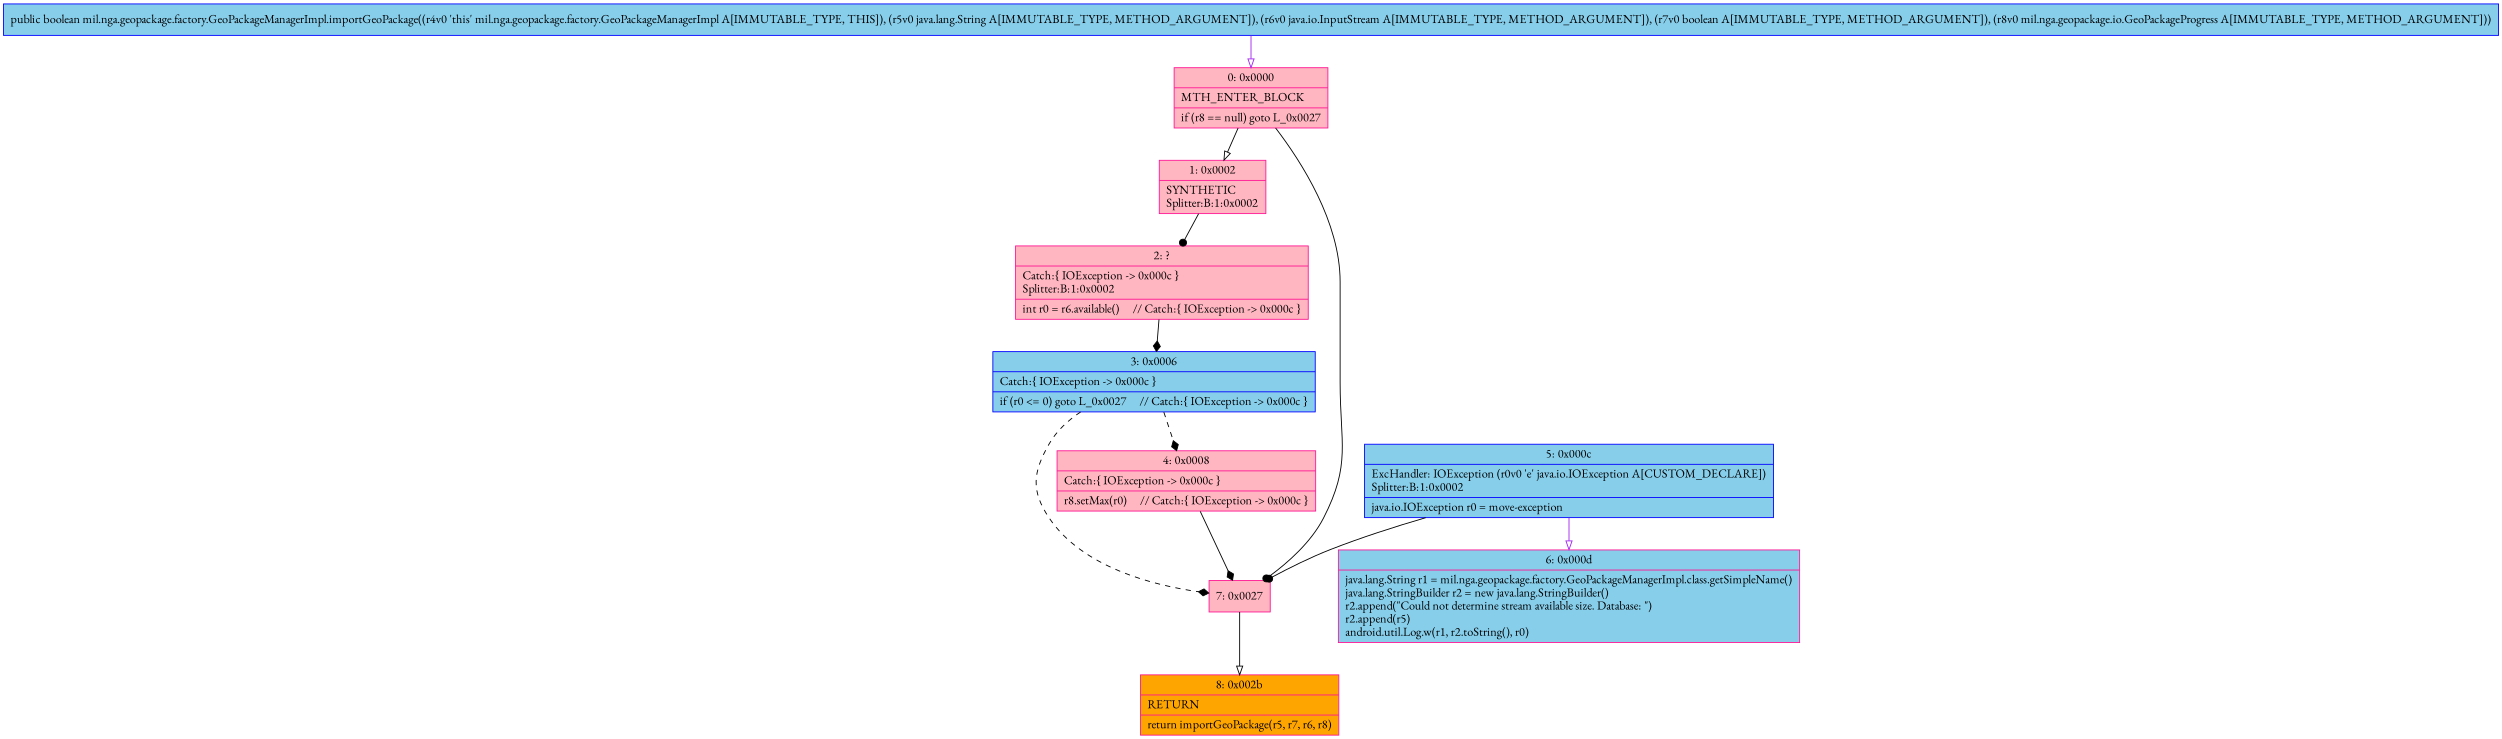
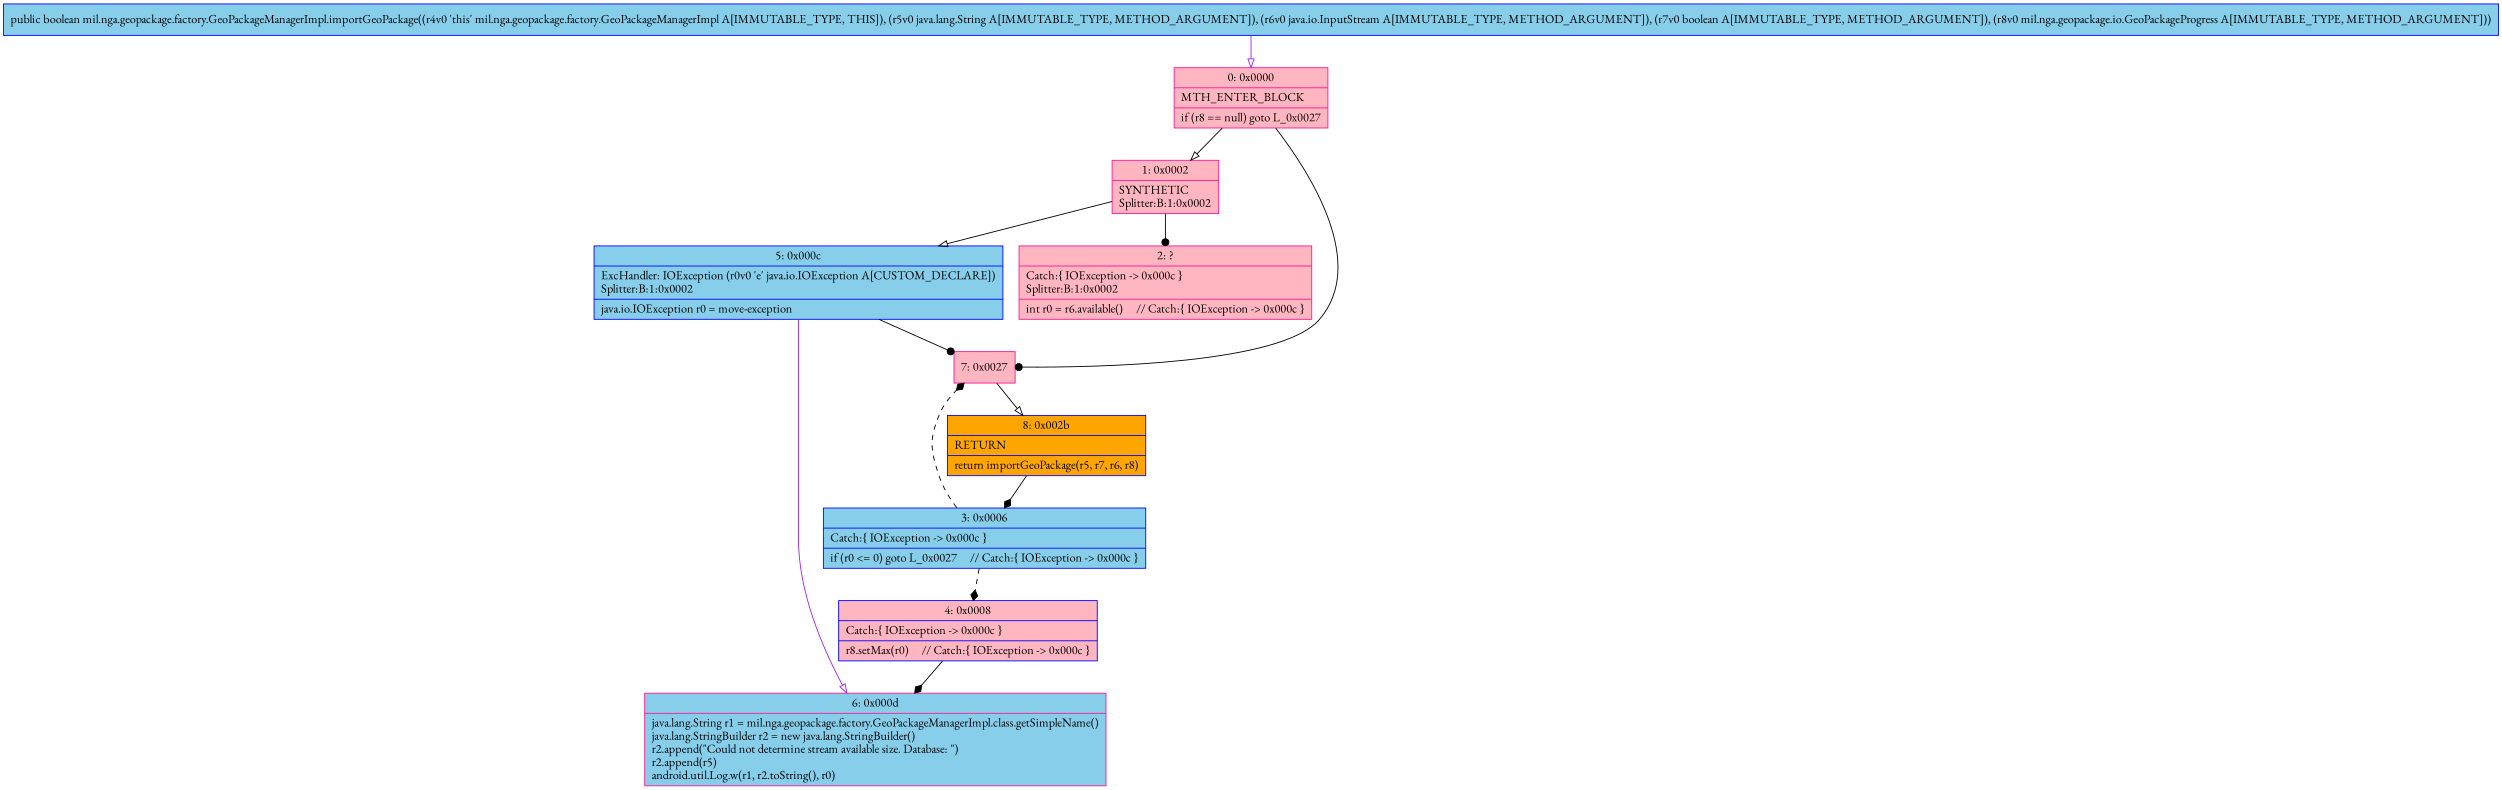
none -> (1030, 223)
(1158, 330) -> (1019, 487)
(1186, 481) -> (968, 631)
(1214, 541) -> (932, 673)
(1240, 705) -> (1047, 446)
